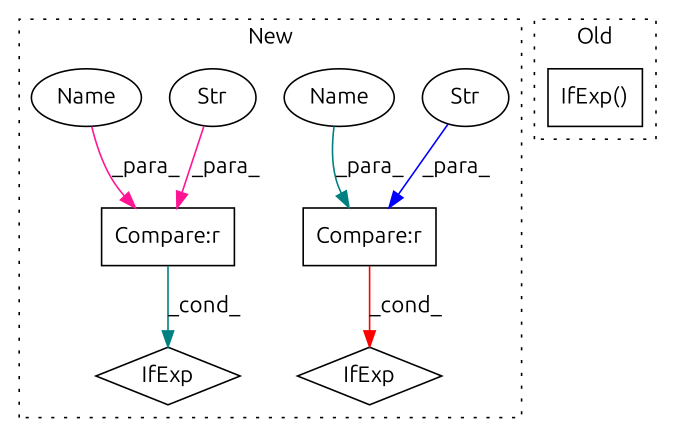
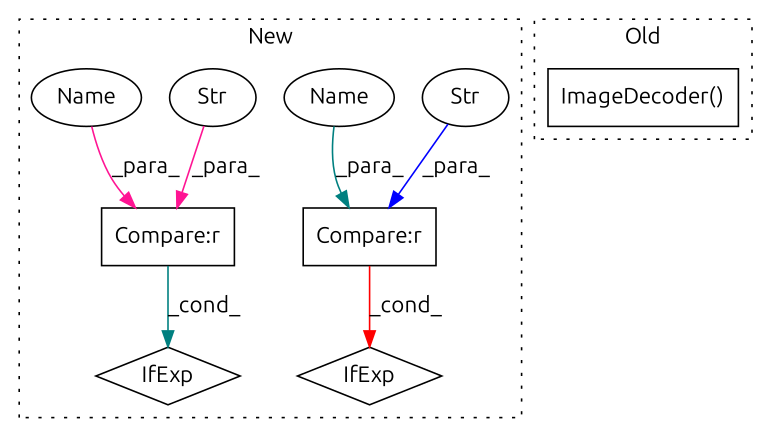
(595, 98) -> (643, 98)
